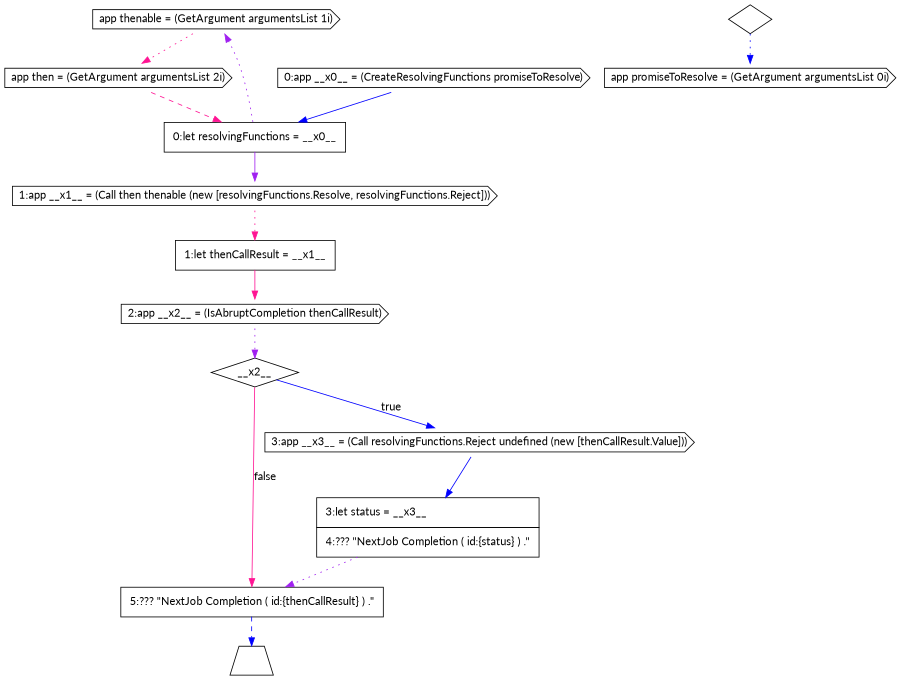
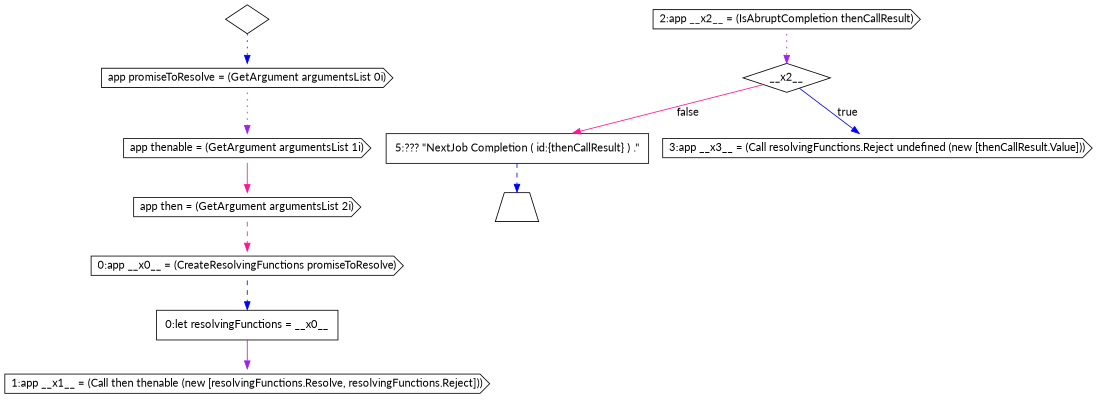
(171, 46) -> (247, 174)
(244, 80) -> (247, 109)
(182, 106) -> (247, 232)
(349, 106) -> (247, 291)
(255, 255) -> none
(427, 527) -> none
